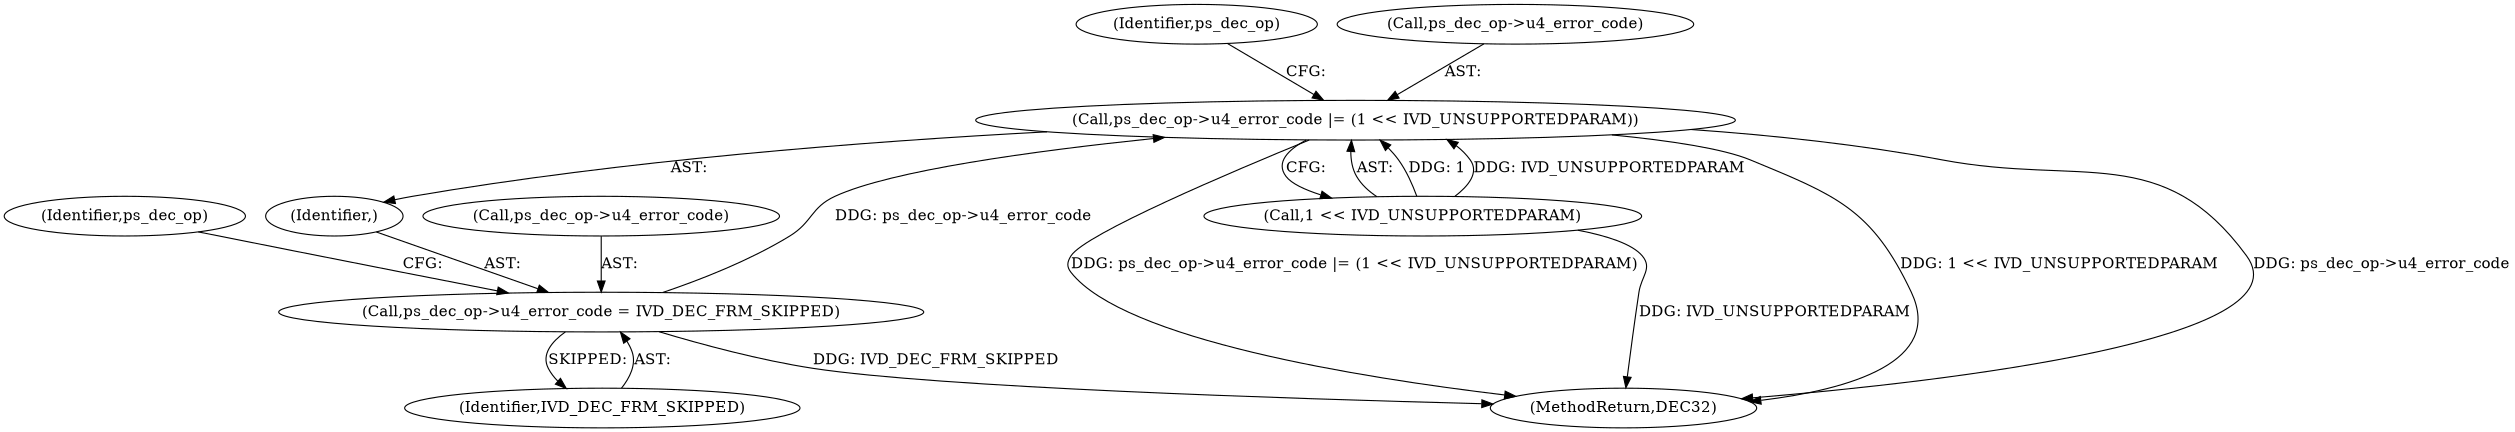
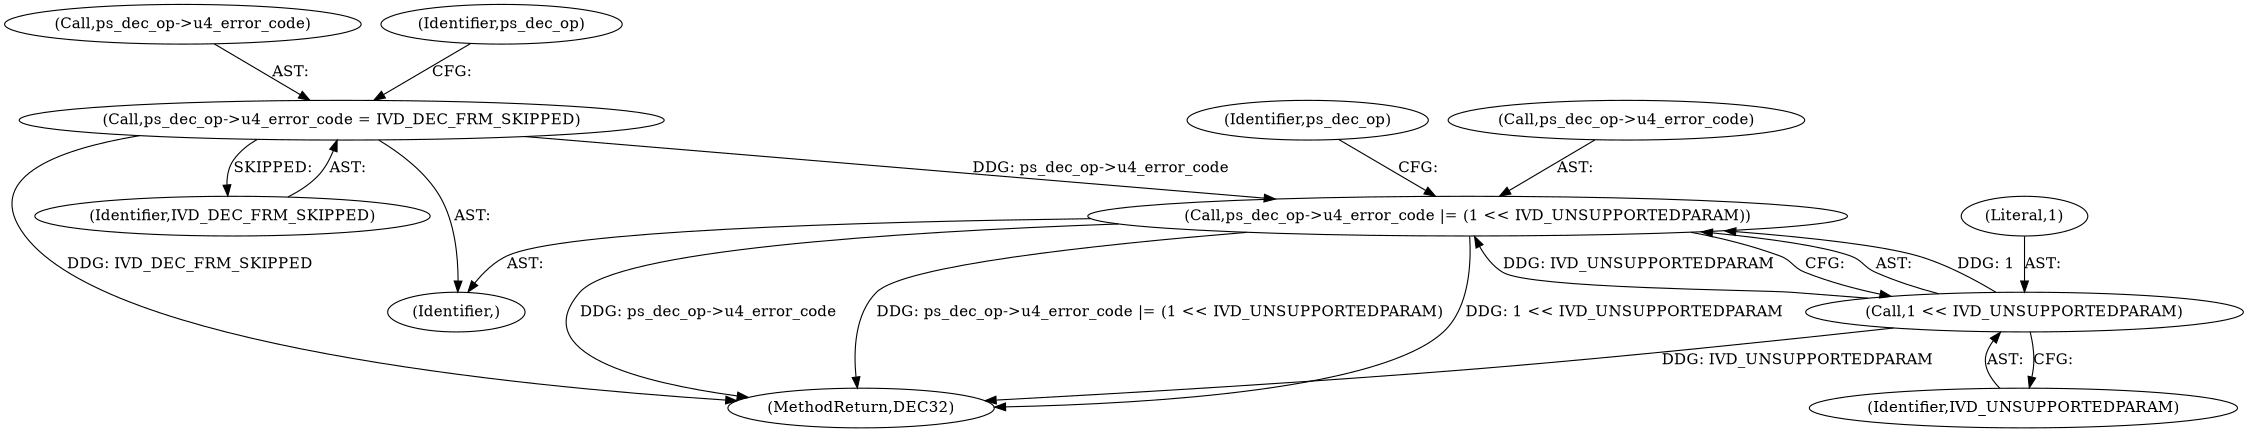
none -> (2024, 216)
(457, 260) -> (441, 198)
none -> (2023, 408)
